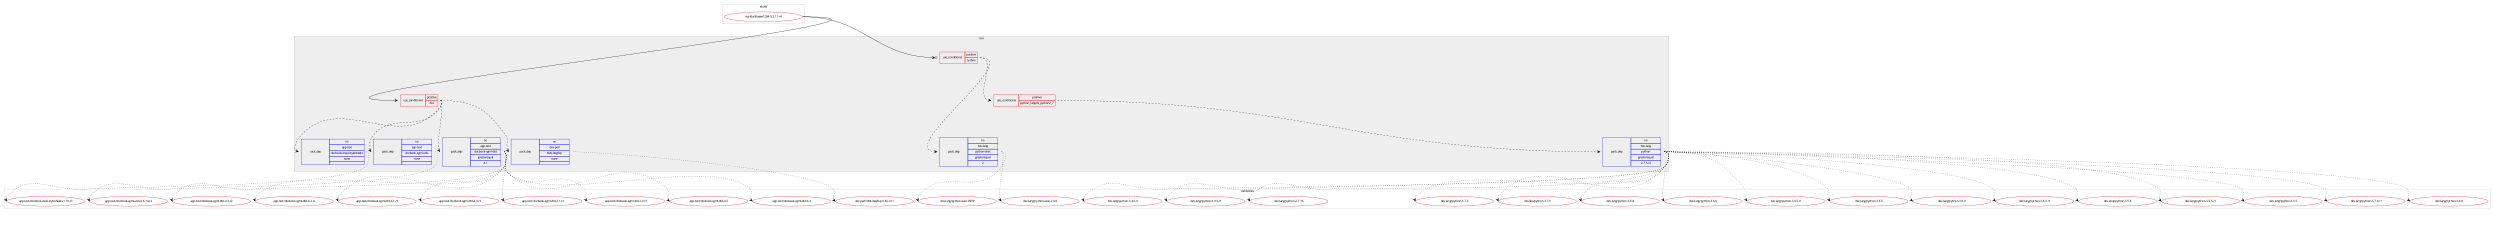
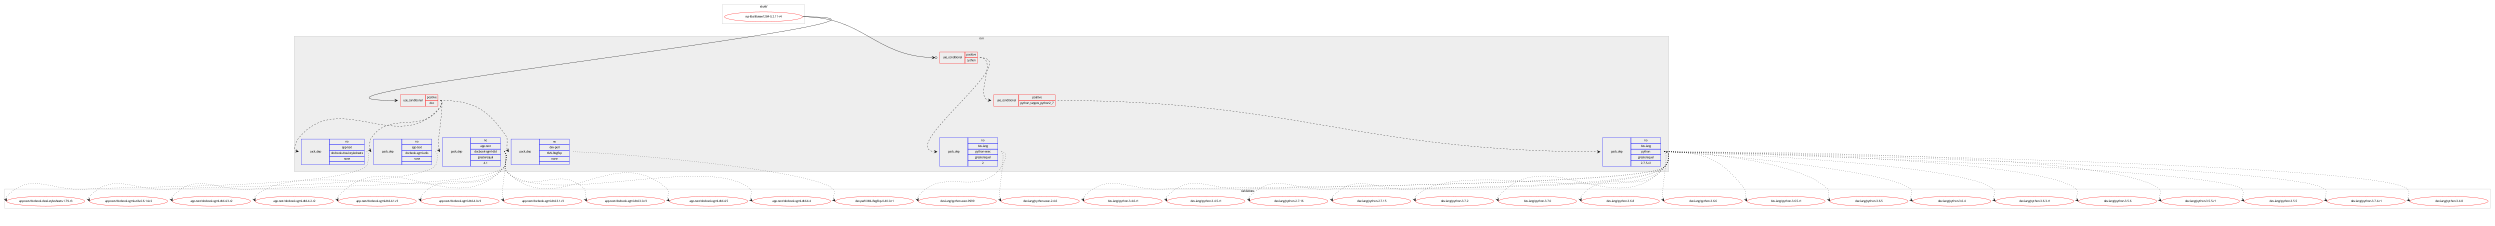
none -> (1372, 201)
(1538, 201) -> (1538, 201)
